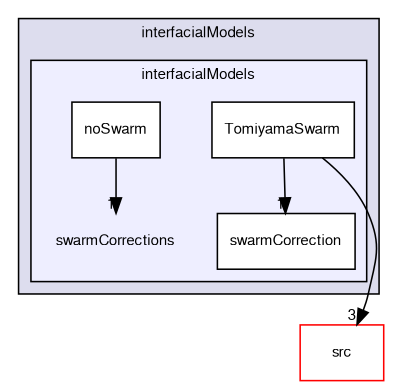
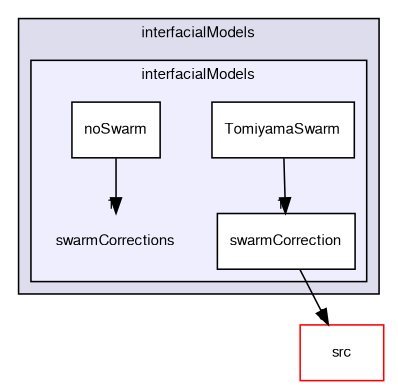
(355, 192) -> (311, 290)
